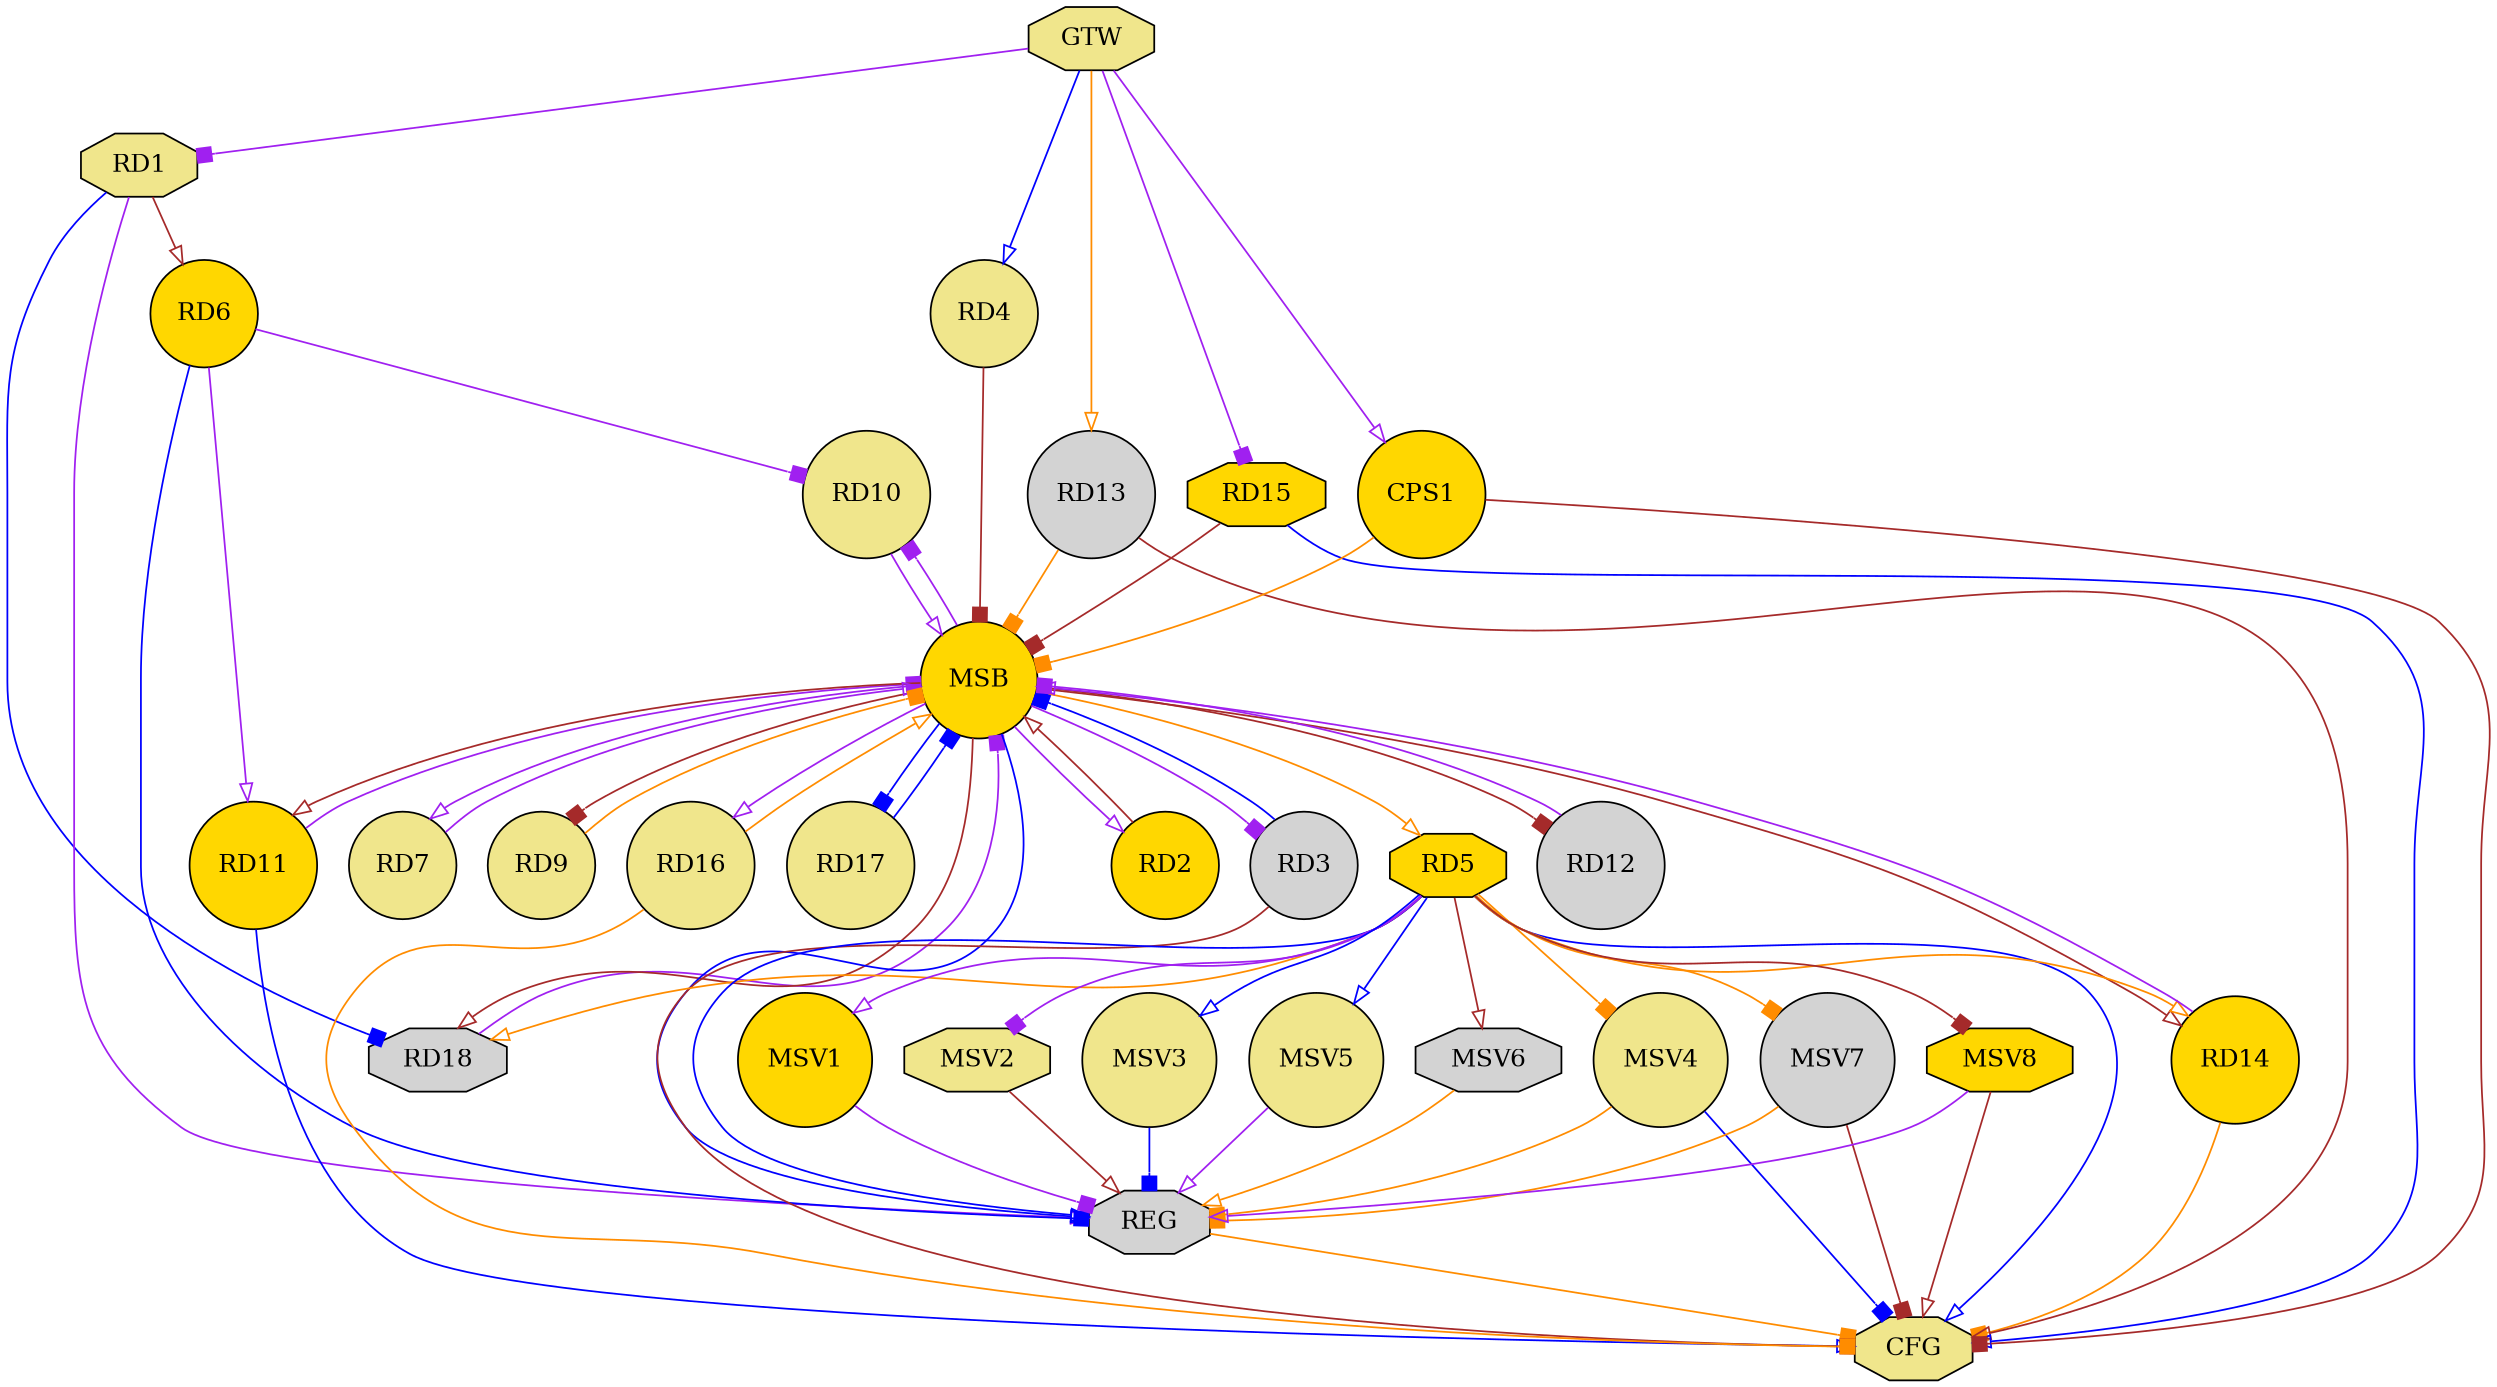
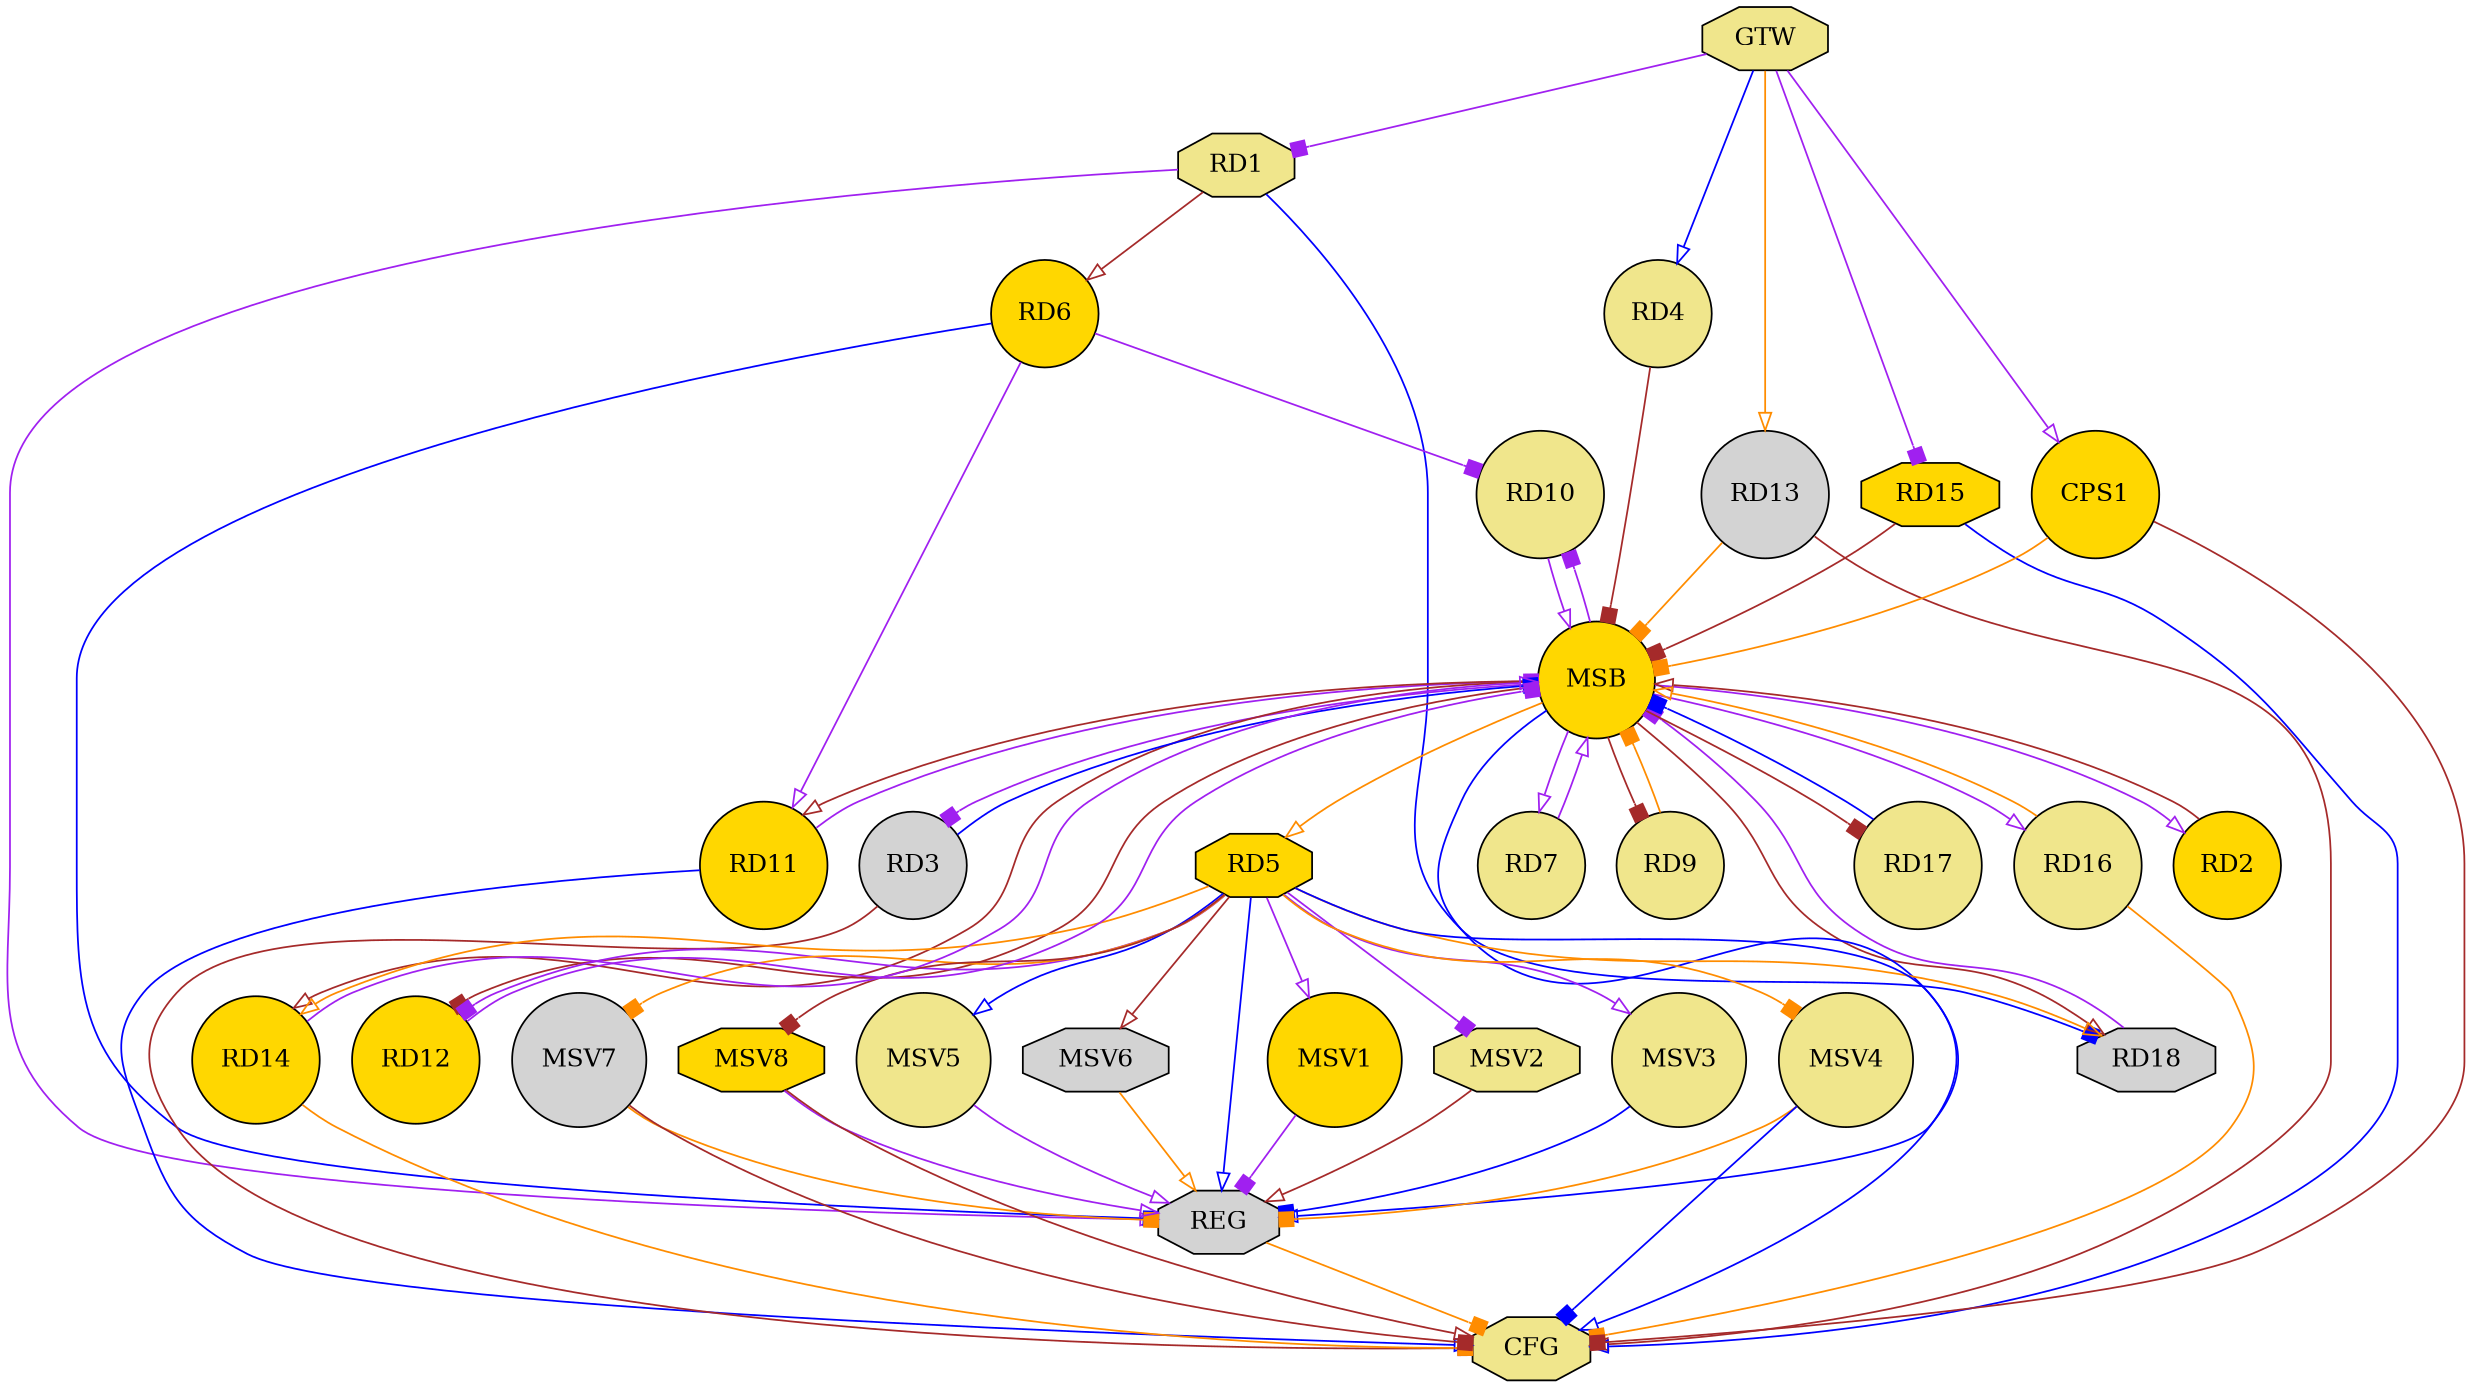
(914, 758) -> (1749, 764)
(1601, 865) -> (416, 1060)
(1320, 956) -> (1446, 959)
none -> (853, 961)
